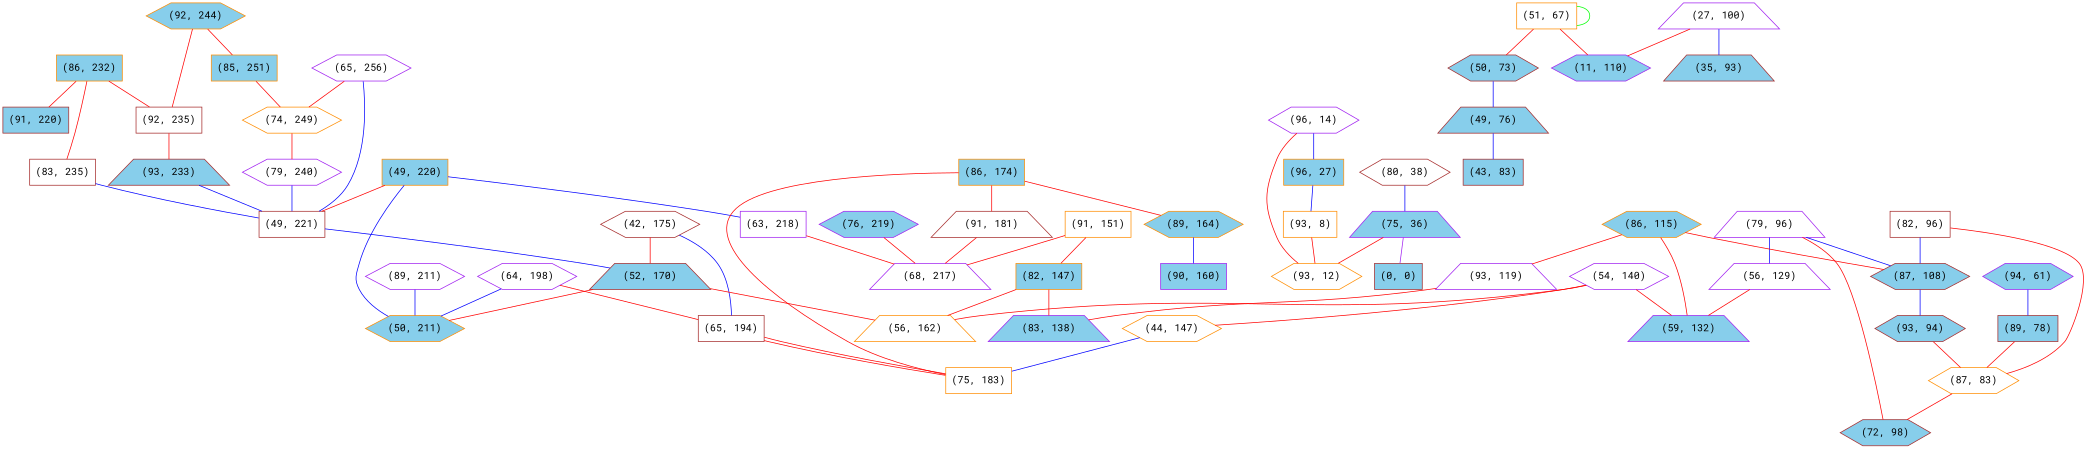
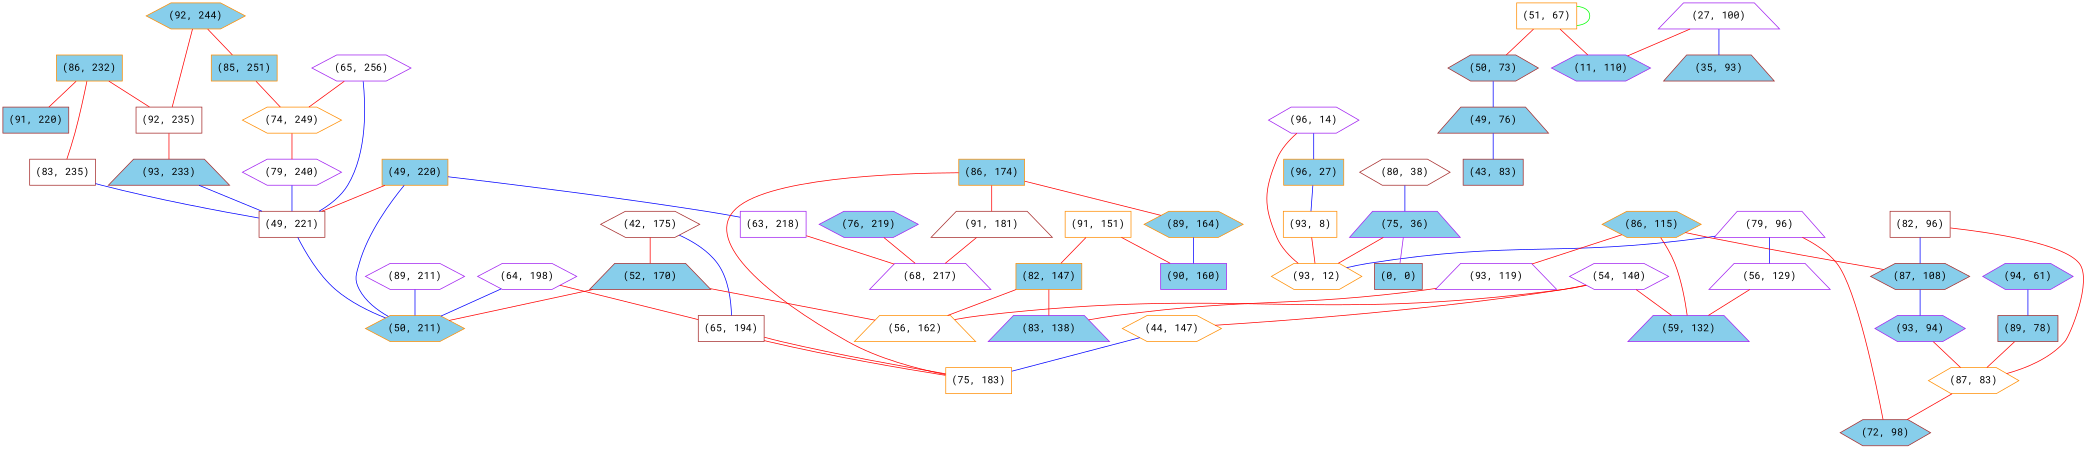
(468, 247) -> (333, 287)
(1016, 250) -> (1146, 250)
(1848, 252) -> (1531, 249)
(1920, 329) -> (1920, 329)
